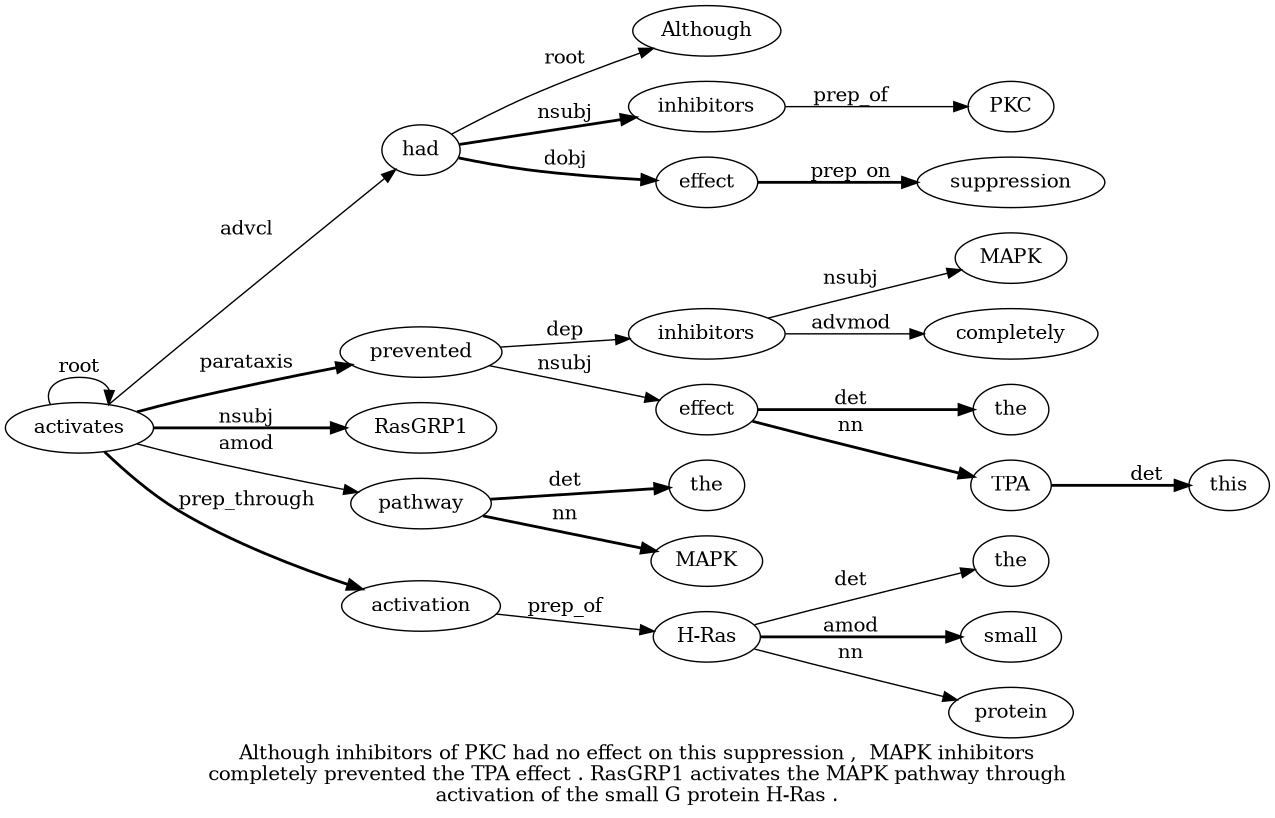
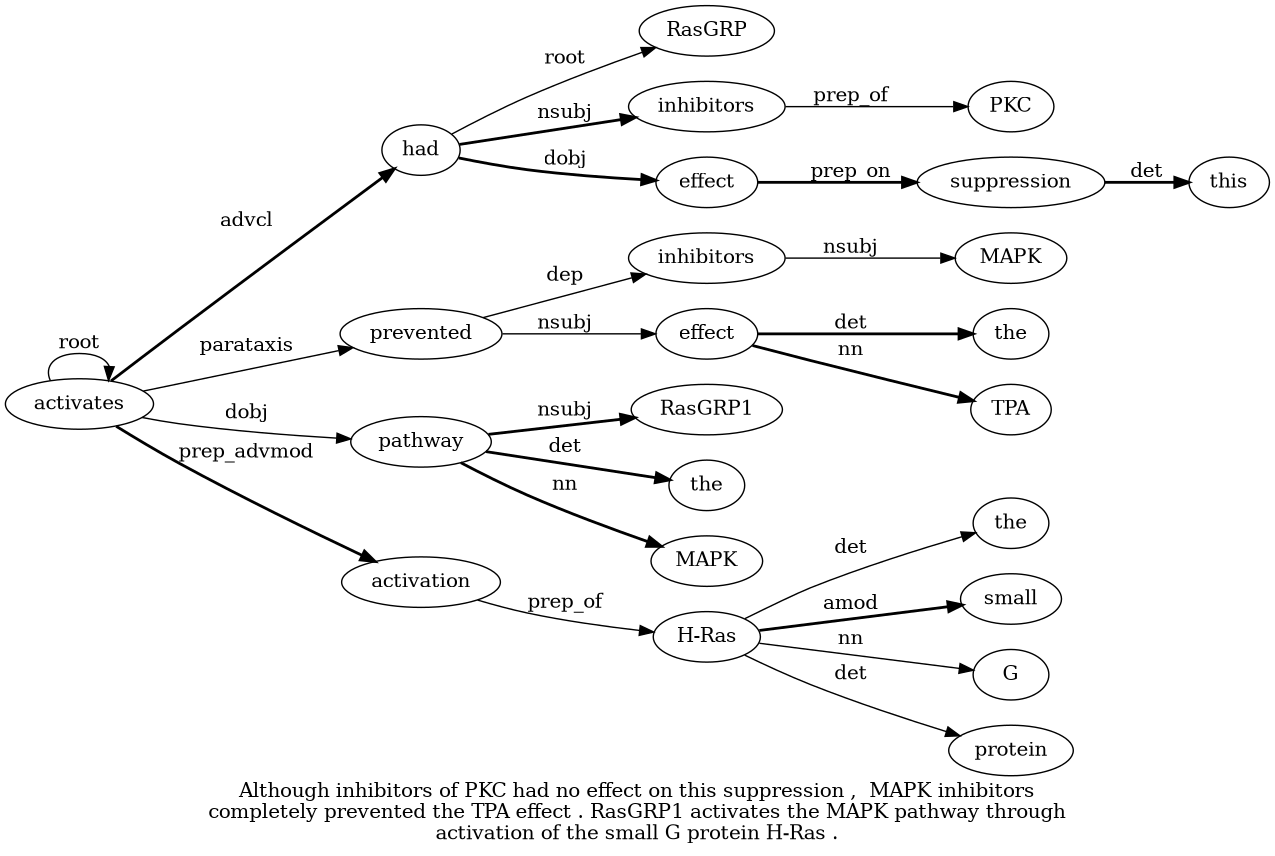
(707, 31) -> (707, 31)
(246, 291) -> (246, 279)
(1011, 334) -> none
(237, 388) -> (241, 371)
(242, 428) -> (555, 427)
(247, 444) -> (247, 413)
(1113, 485) -> (1140, 182)
(247, 500) -> (247, 452)
(851, 653) -> (851, 674)
none -> (1011, 675)
